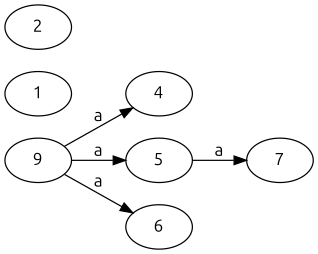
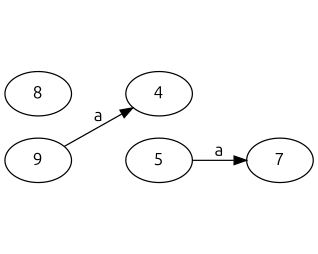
(38, 27) -> none
(38, 94) -> (38, 94)
(92, 160) -> none
(159, 227) -> none
